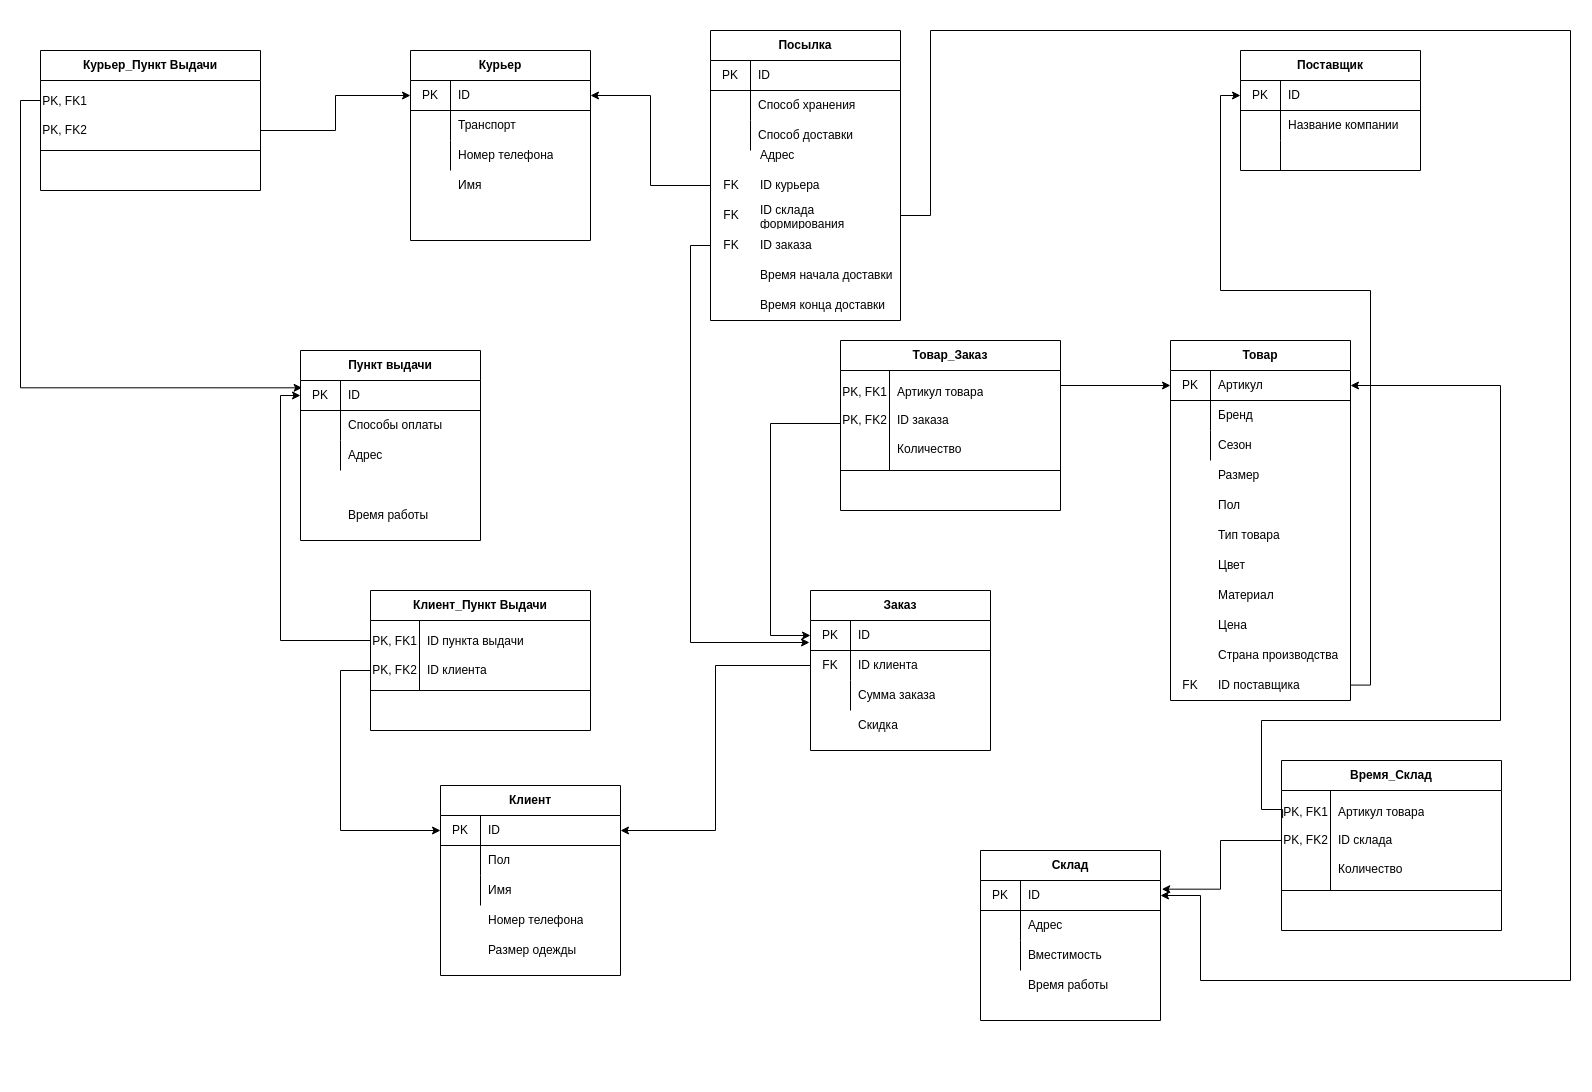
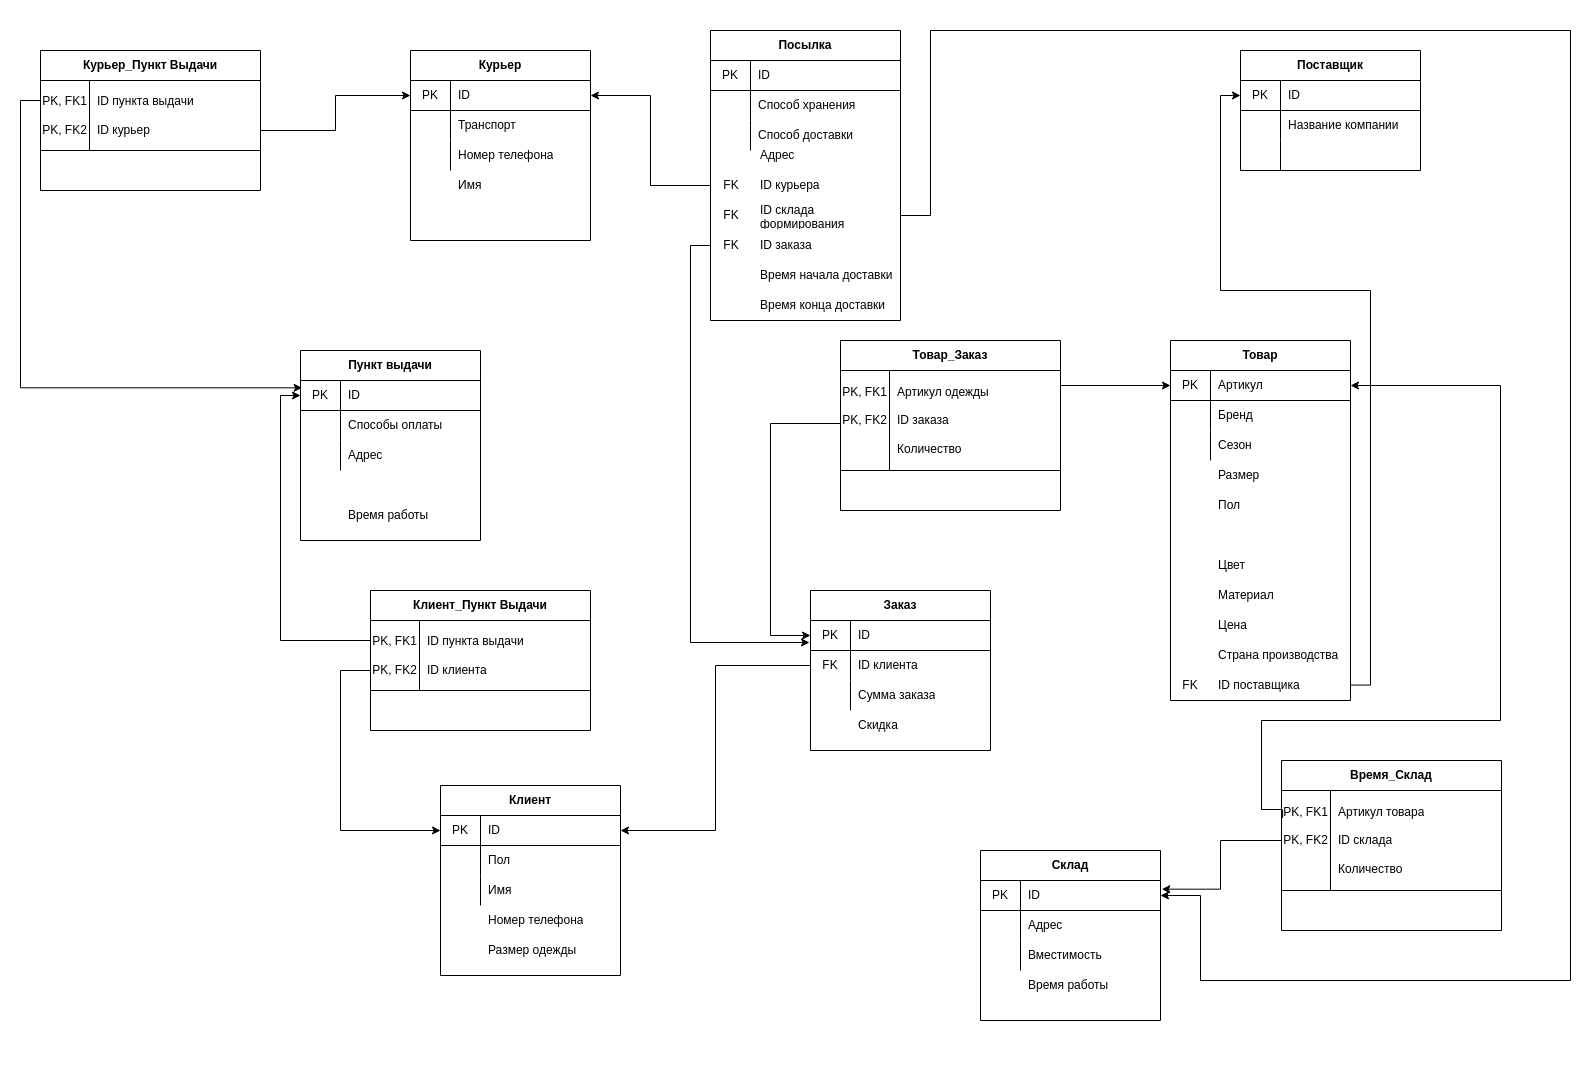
none -> (175, 116)
(943, 421) -> (943, 421)
(1281, 536) -> none
